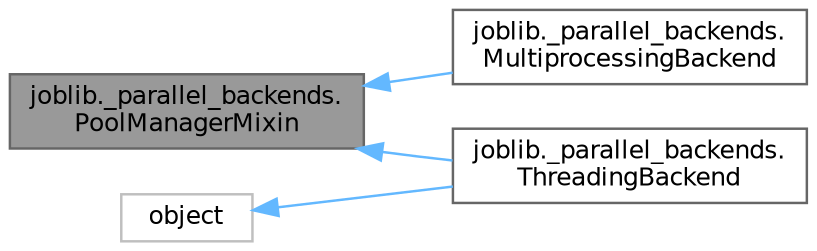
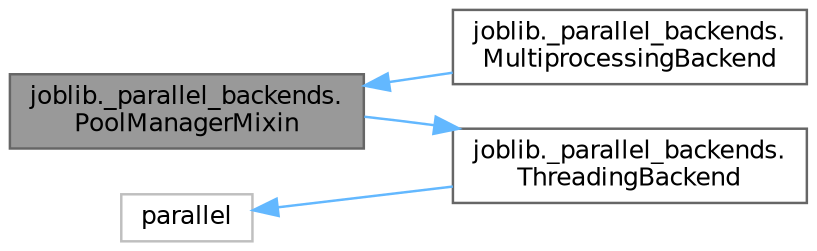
(417, 156) -> (399, 121)
(187, 218) -> (187, 218)
